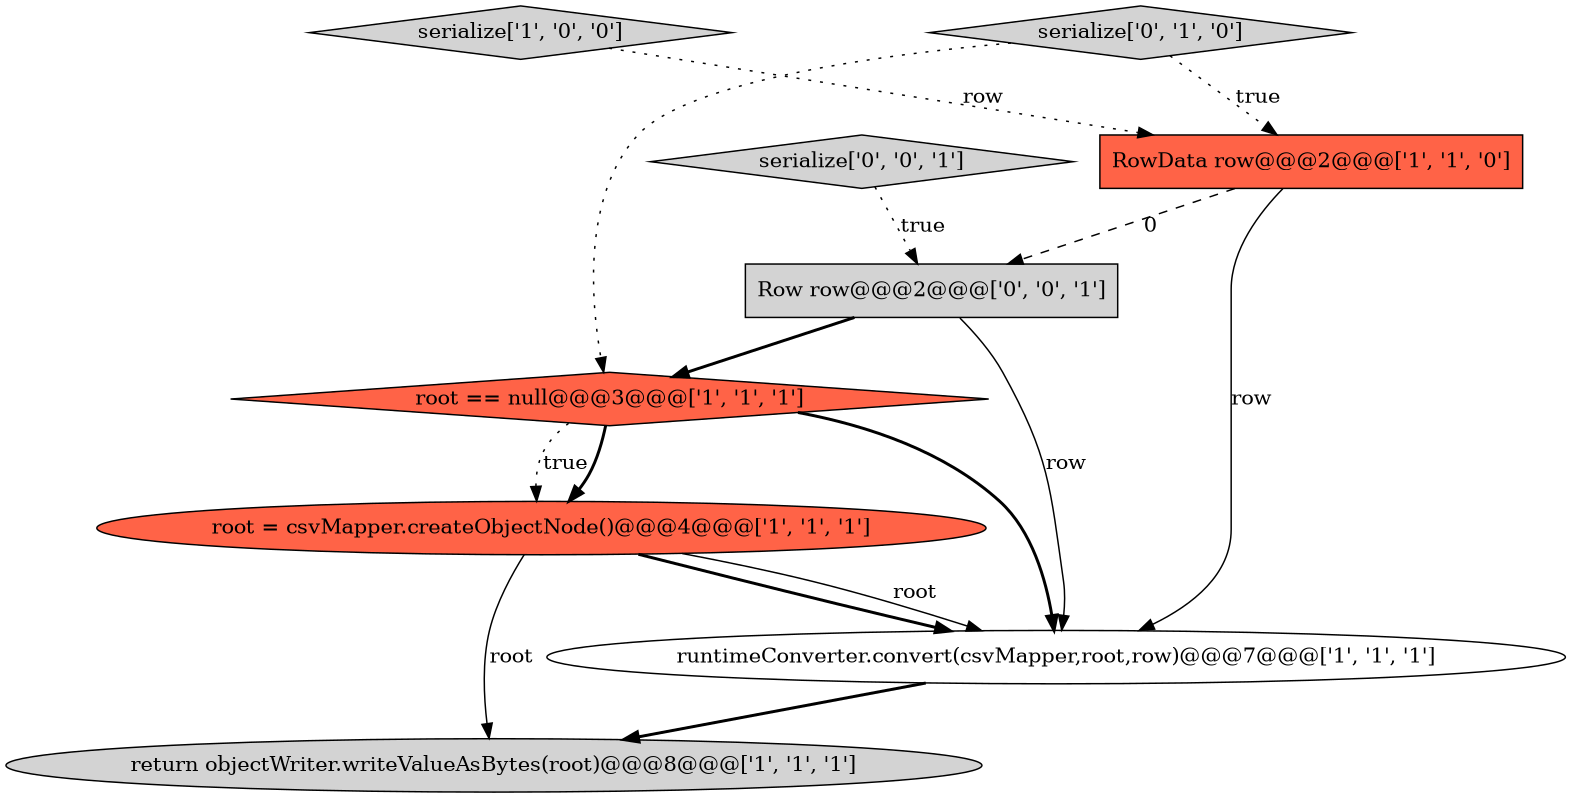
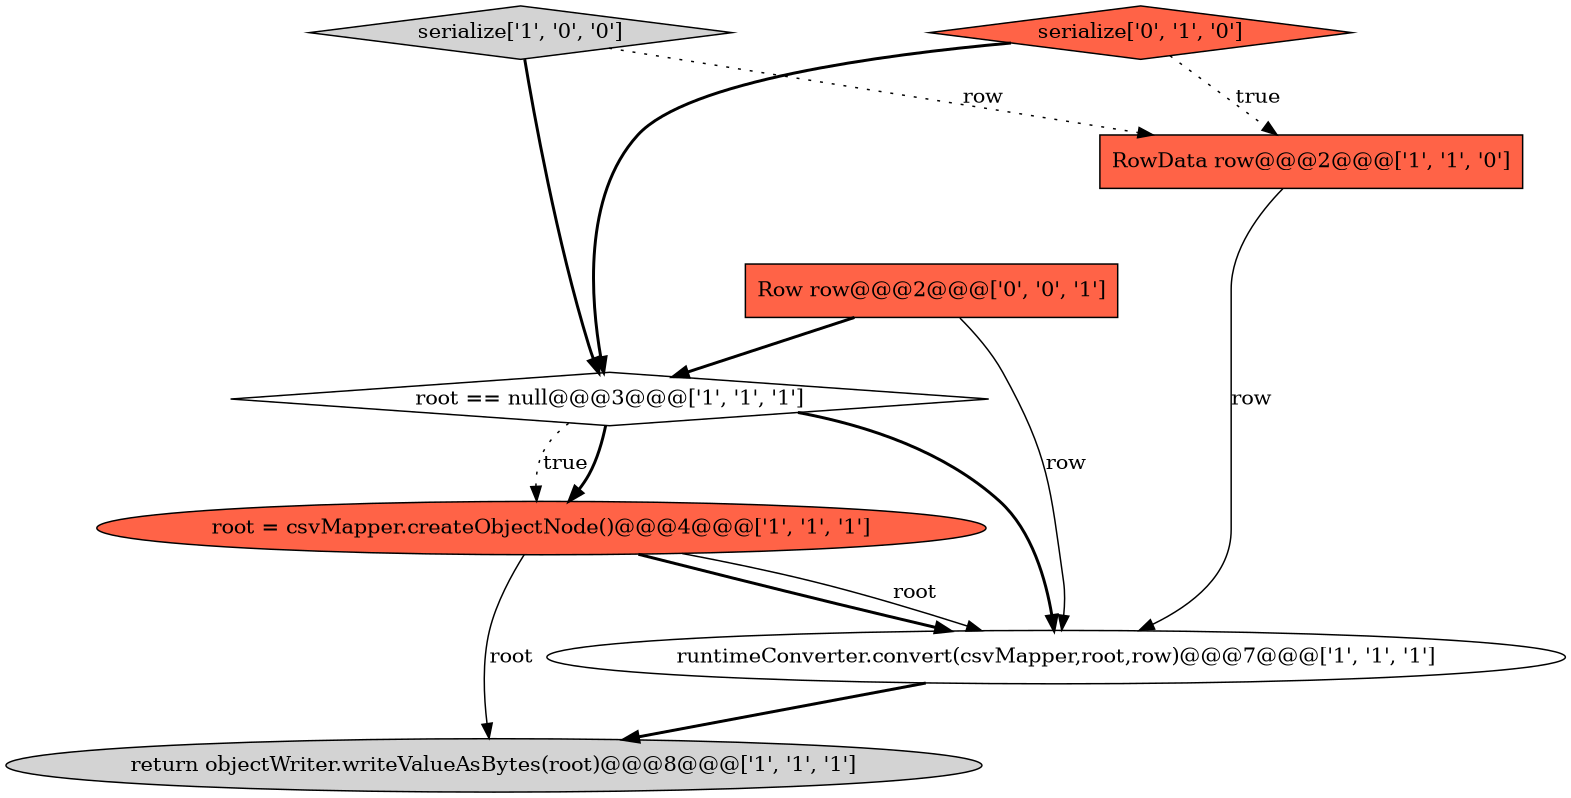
(1141, 33) -> (1141, 33)
(705, 97) -> (705, 97)
(862, 162) -> none
none -> (554, 210)
(1129, 224) -> none
(932, 291) -> (932, 291)
(610, 399) -> (610, 399)
